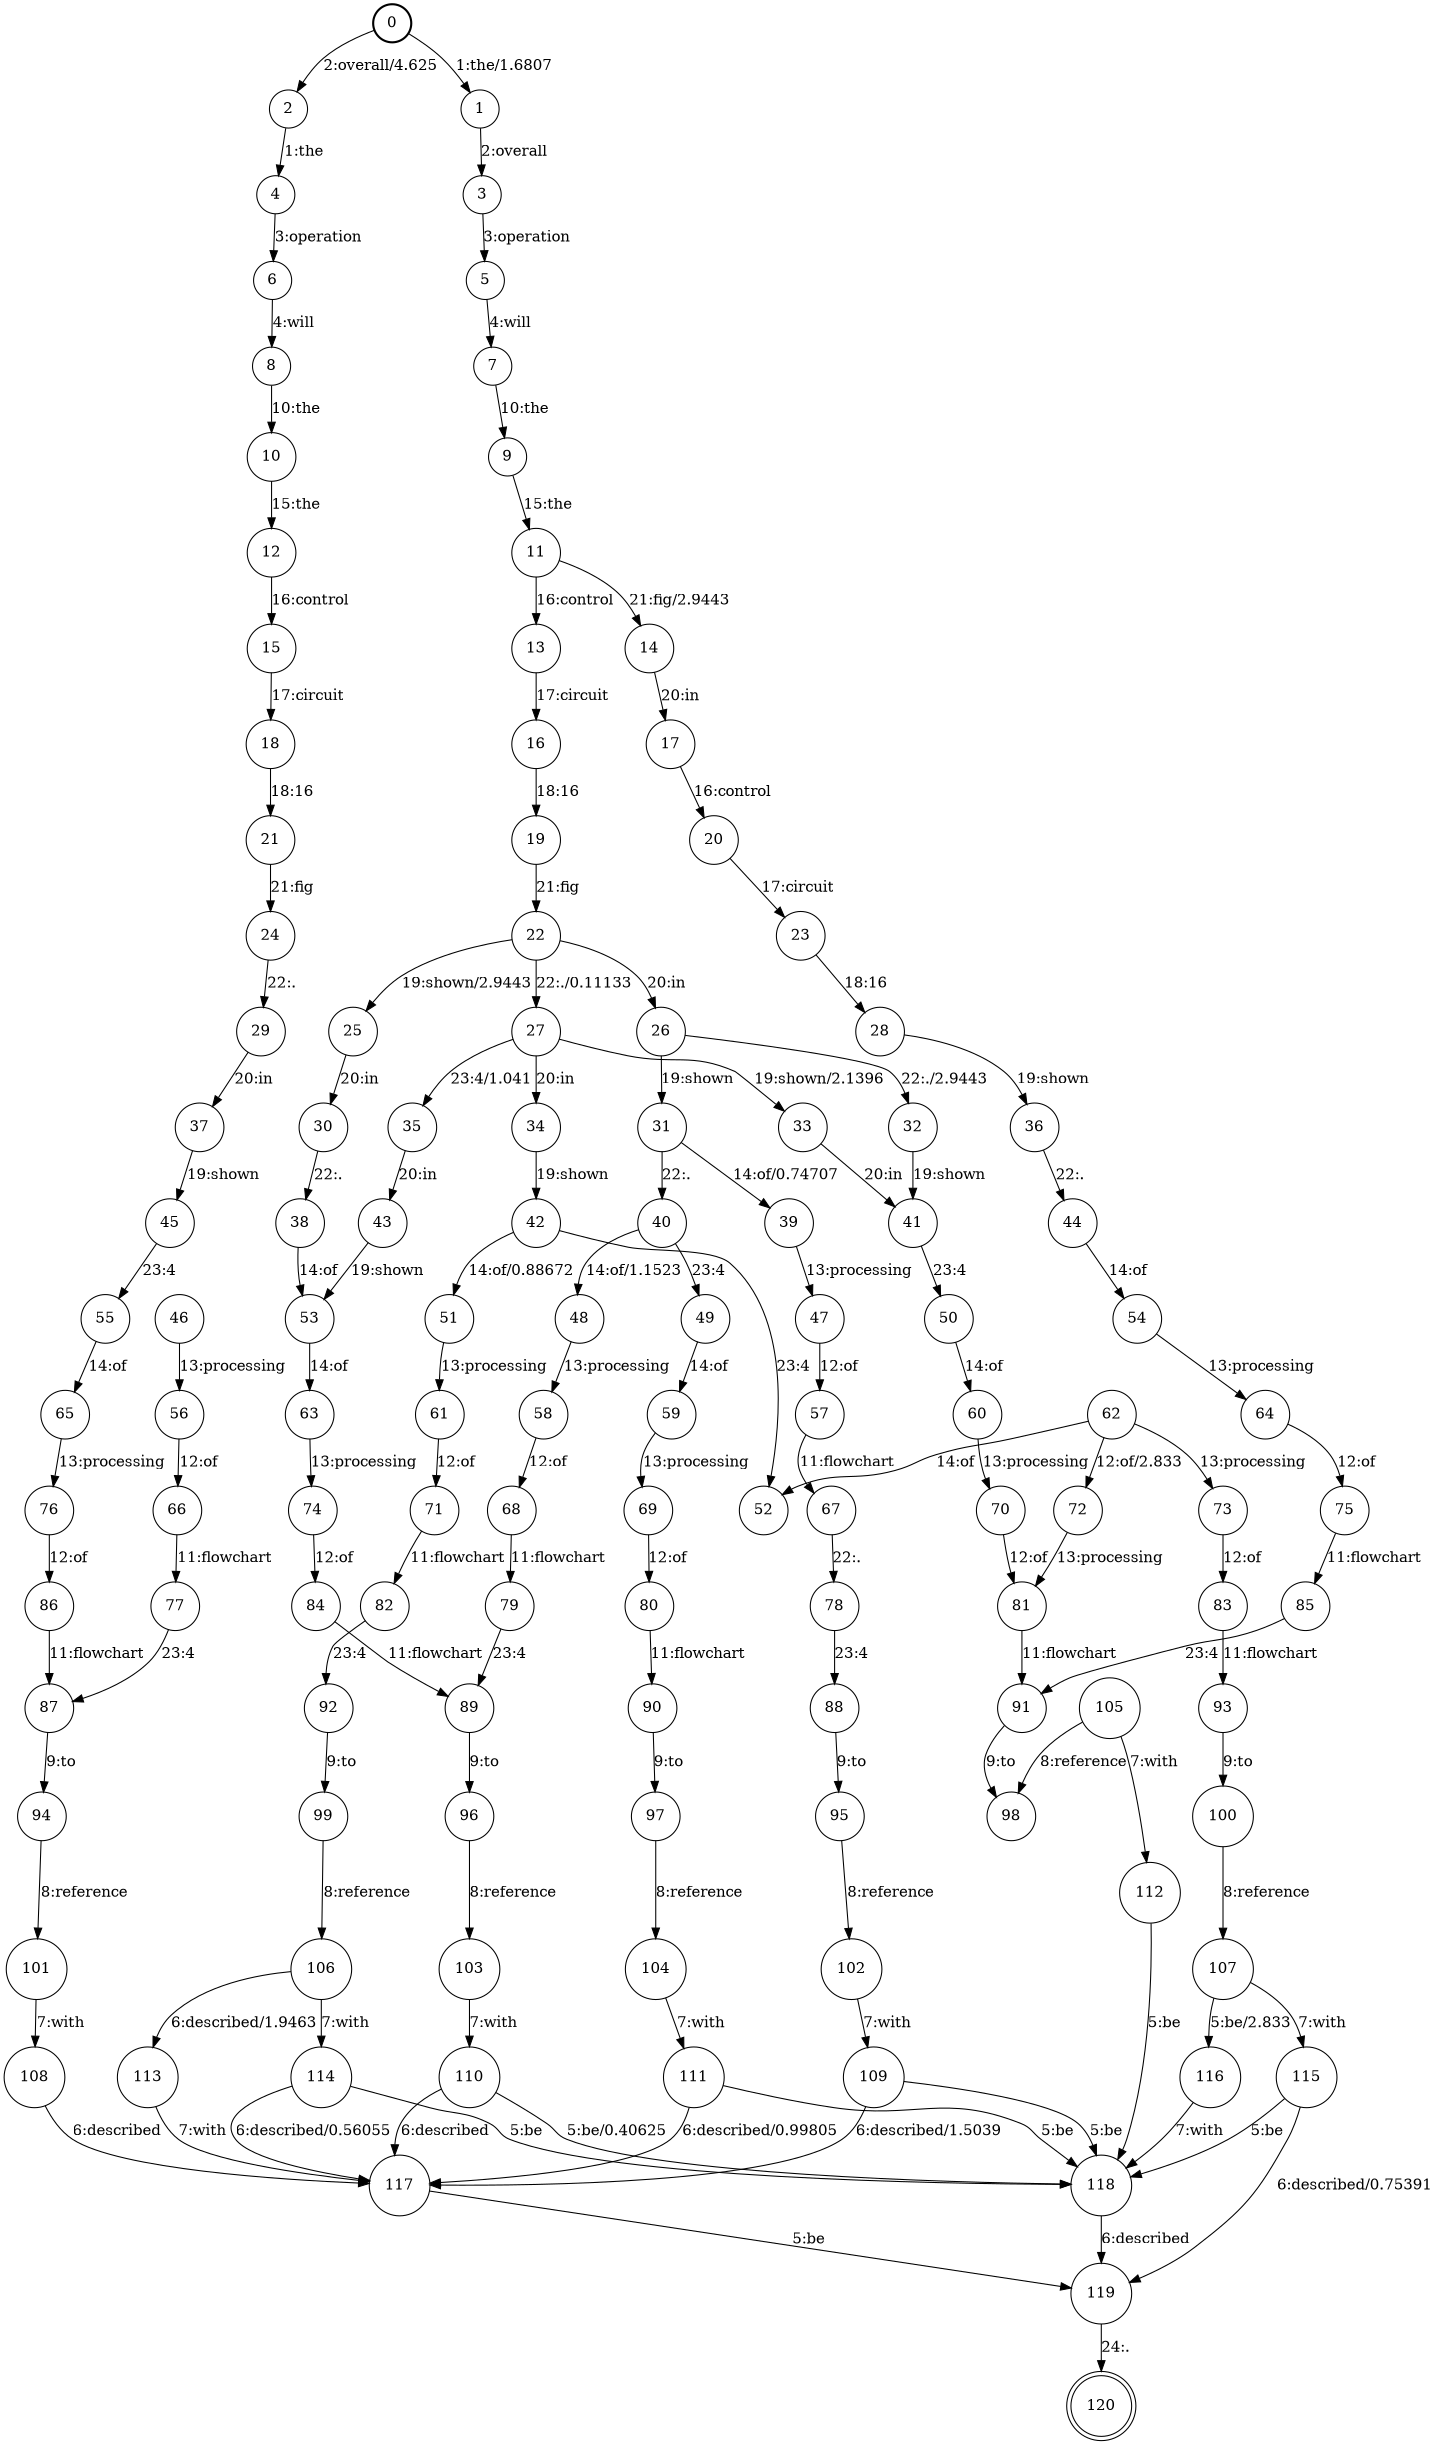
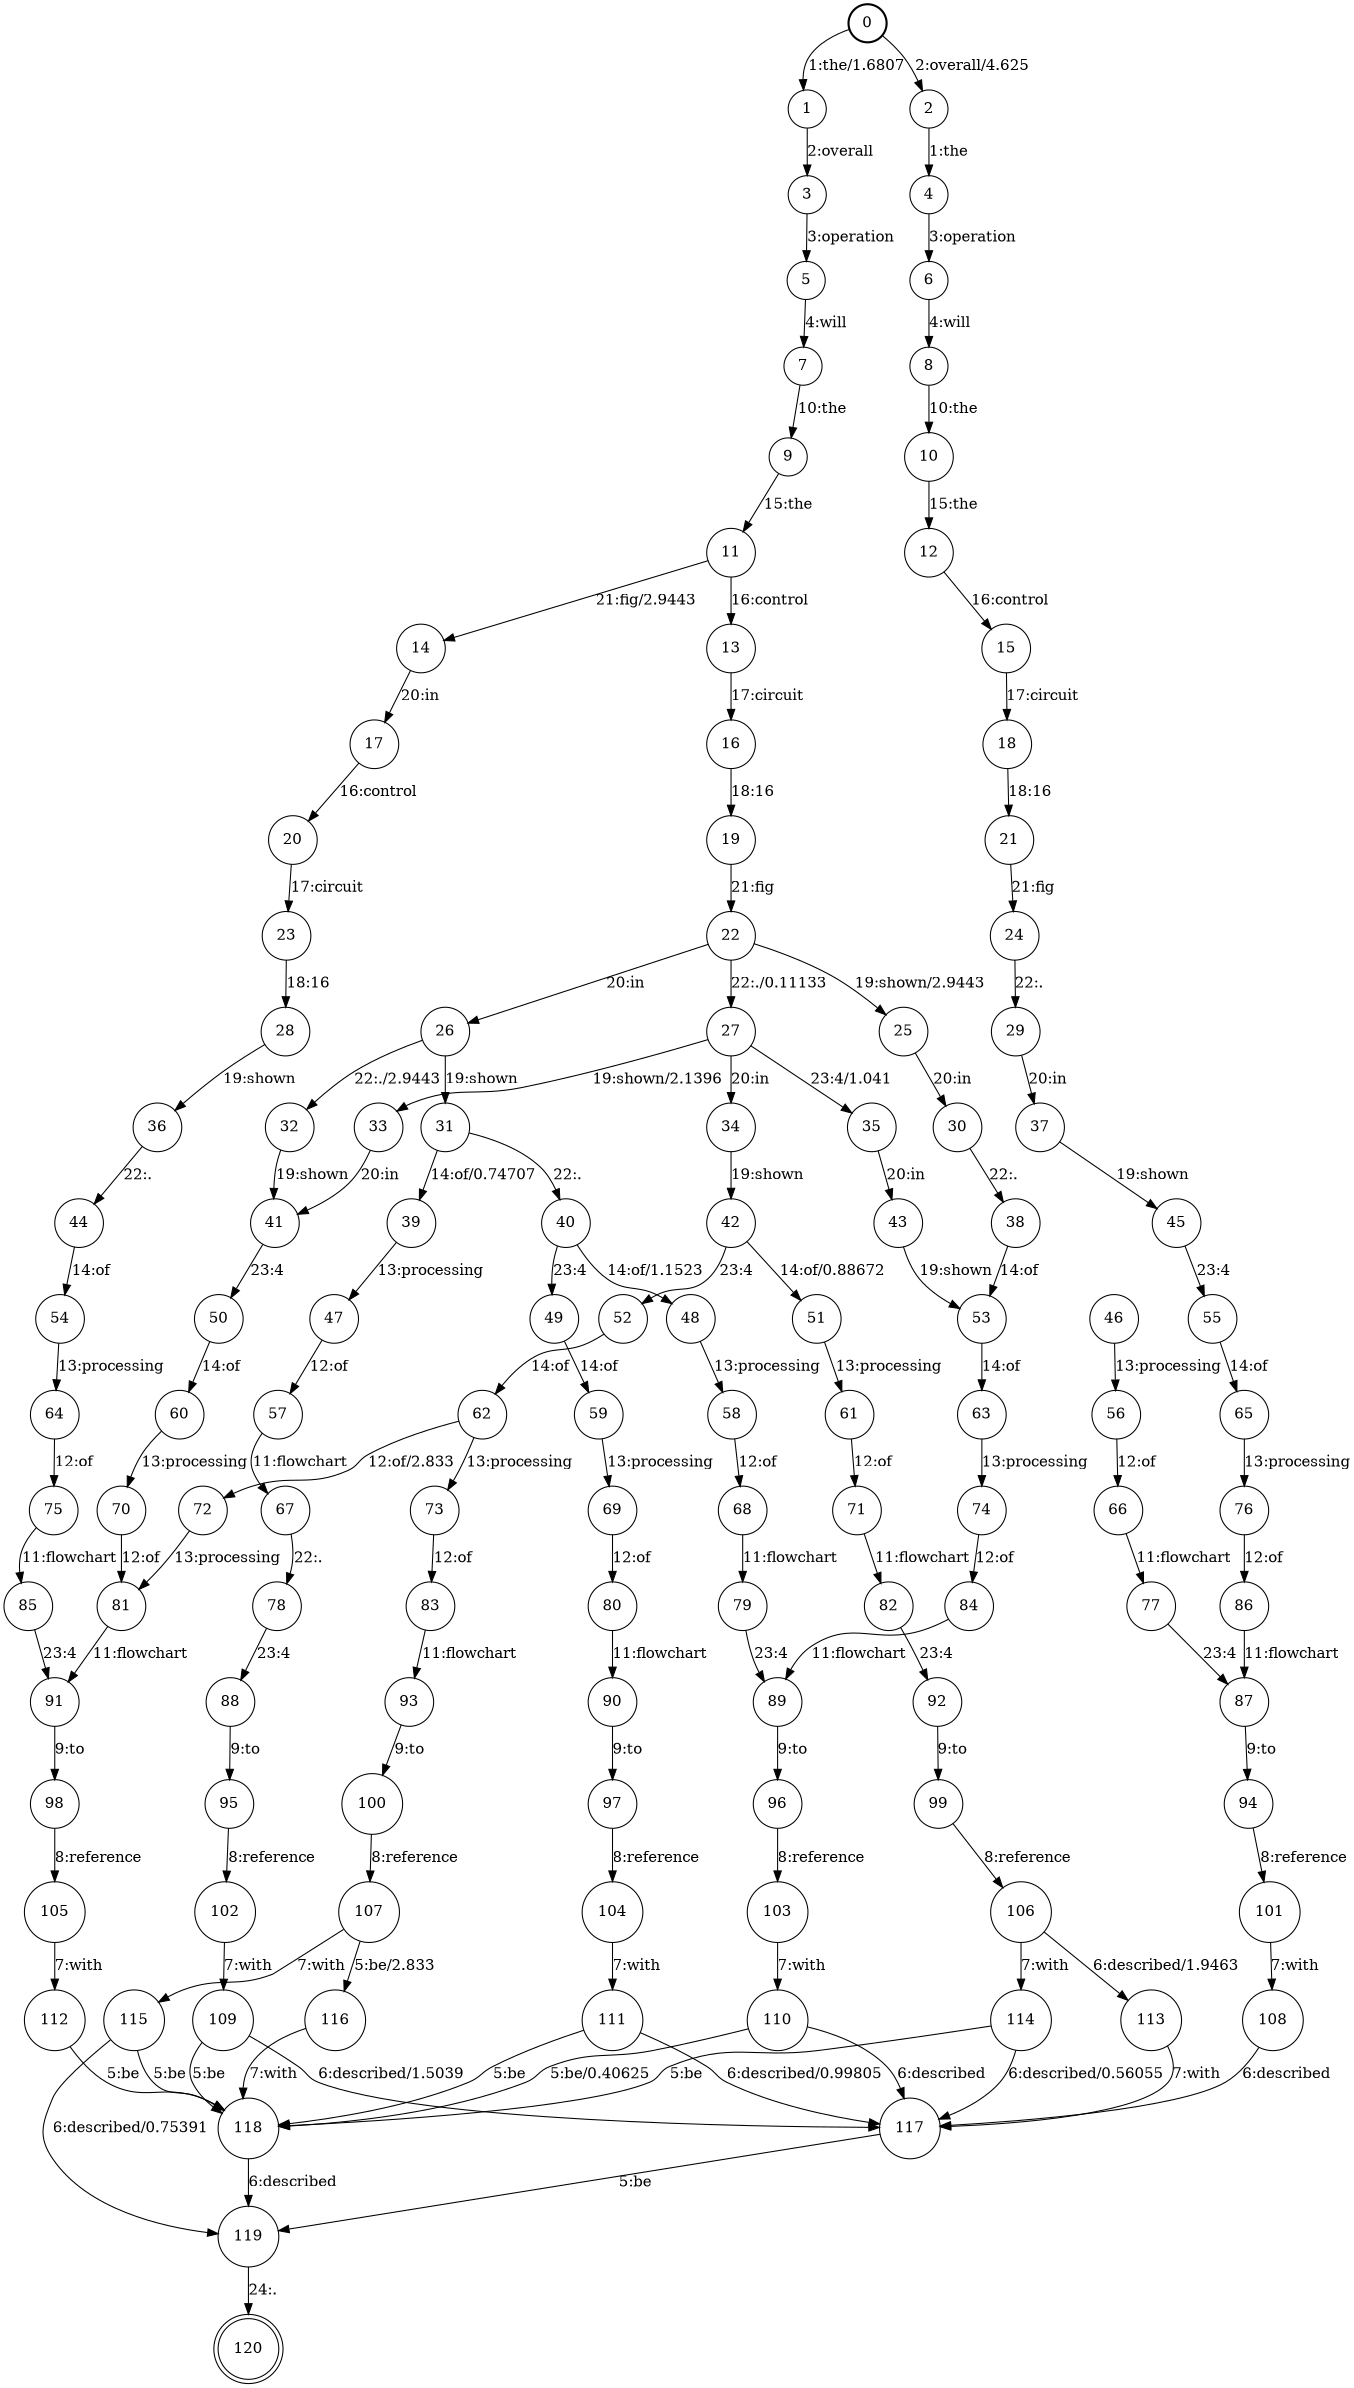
(939, 1454) -> (549, 1351)
(1047, 1747) -> (55, 1850)
